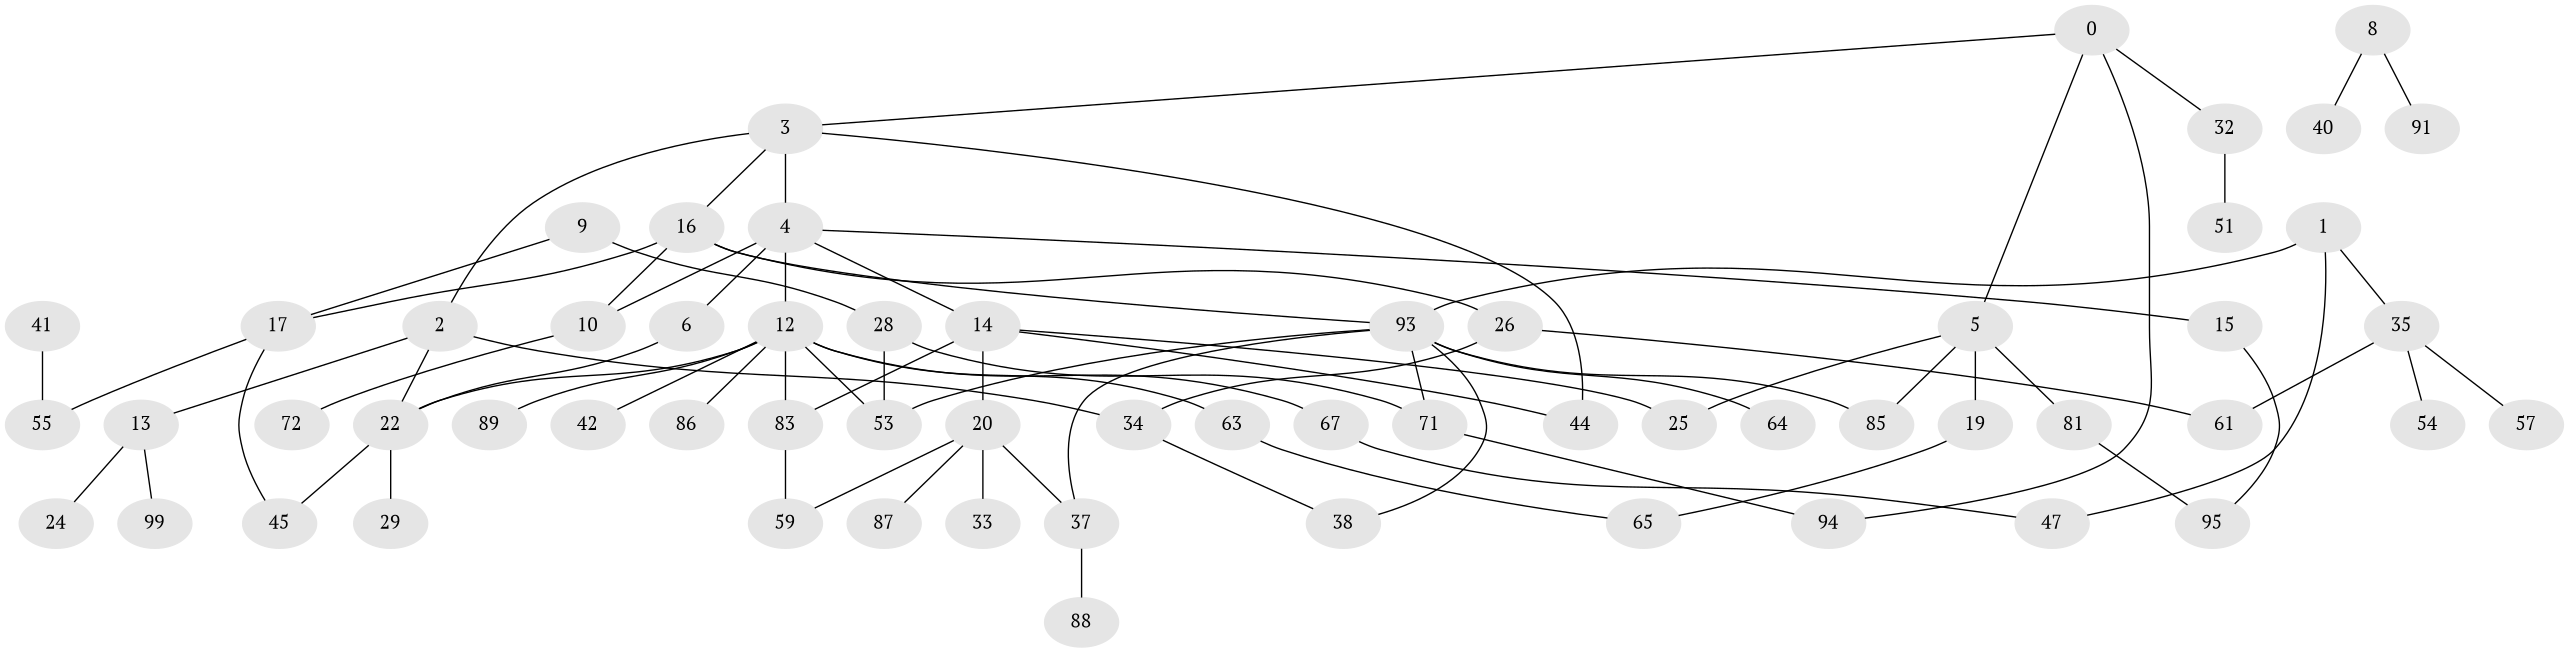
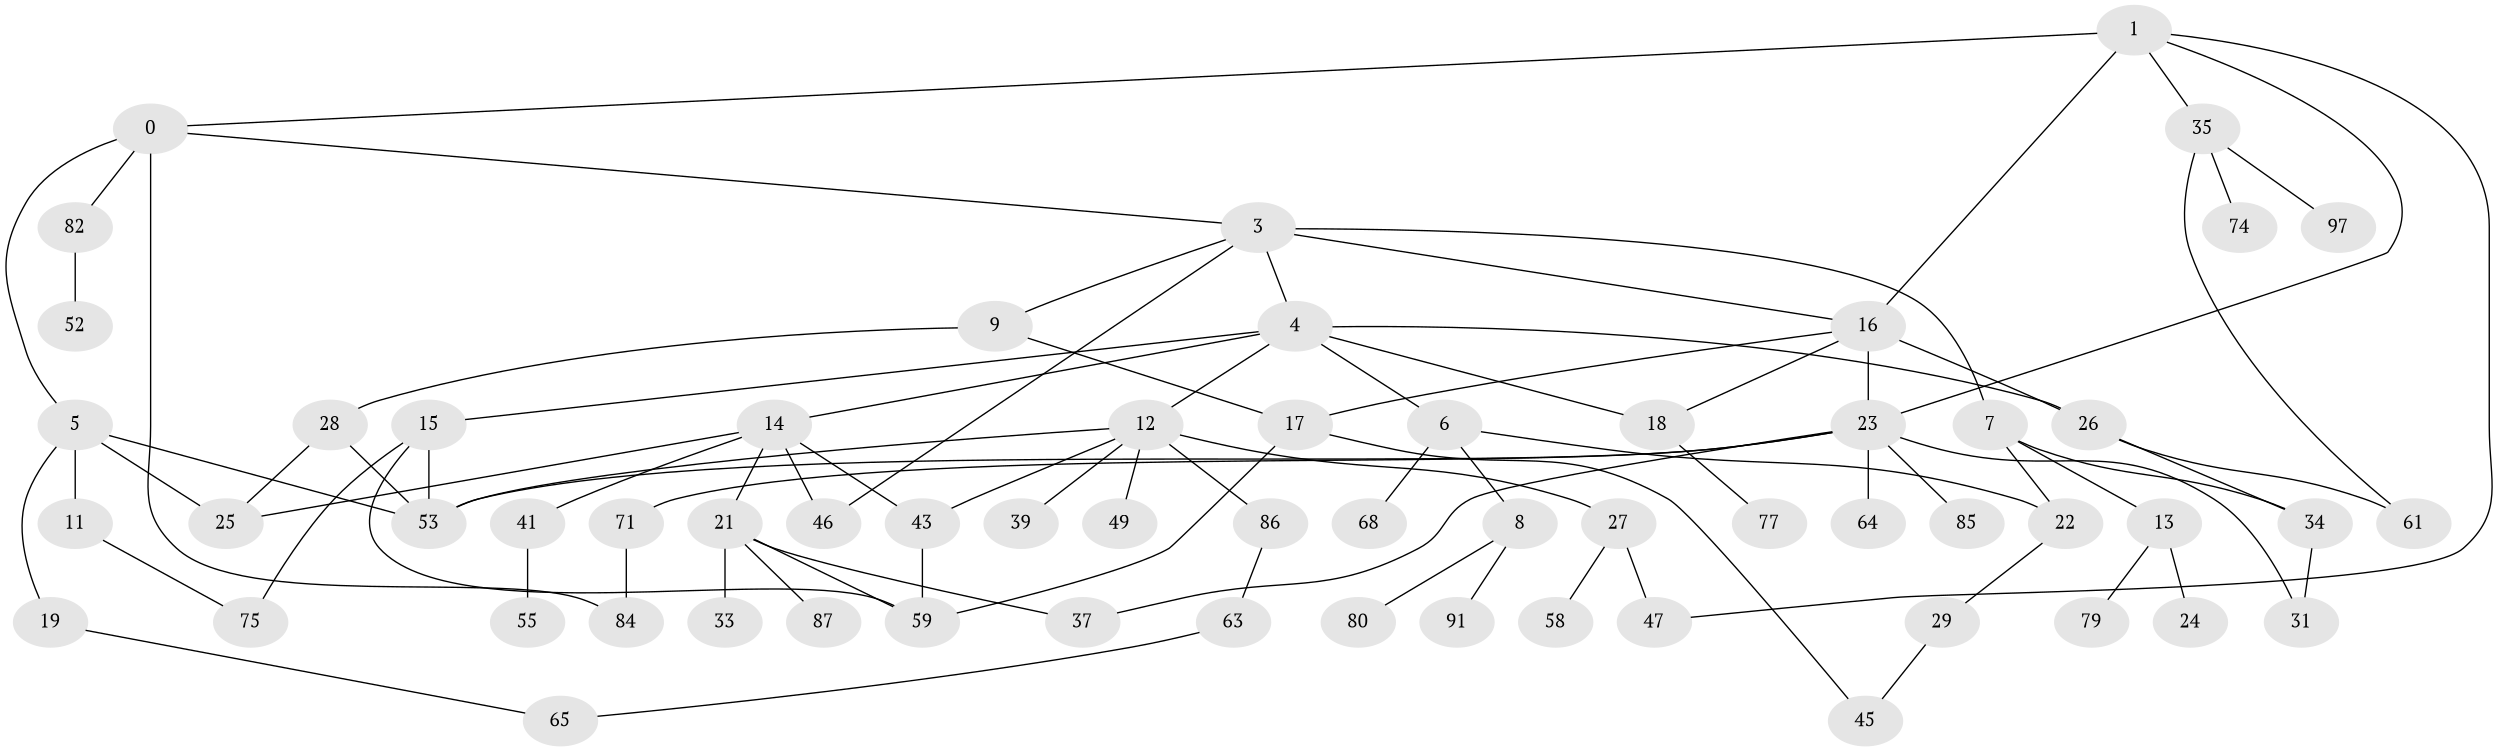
none -> (1142, 80)
(2225, 129) -> (75, 228)
(2324, 129) -> (1358, 622)
none -> (2001, 178)
(2225, 228) -> (75, 326)
none -> (1125, 274)
(440, 326) -> (1990, 425)
(588, 326) -> (1657, 425)
(1406, 326) -> (1868, 425)
none -> (1682, 340)
(158, 373) -> (1135, 563)
(1207, 375) -> (280, 473)
(588, 376) -> none
(1009, 376) -> (1252, 573)
(1922, 380) -> (252, 474)
(292, 425) -> (1770, 524)
(489, 425) -> (1021, 524)
(588, 425) -> (1120, 524)
(785, 425) -> (922, 524)
(983, 425) -> (725, 524)
(1331, 425) -> (1619, 524)
(1581, 425) -> (824, 524)
(2074, 425) -> (75, 524)
(2428, 425) -> (2240, 228)
(2526, 425) -> (2339, 228)
none -> (686, 457)
(335, 474) -> (1904, 672)
none -> (429, 474)
none -> (1482, 474)
(155, 524) -> (2092, 622)
(1343, 524) -> (2301, 622)
none -> (1369, 524)
(1829, 524) -> (626, 622)
(2213, 524) -> (251, 622)
none -> (592, 592)
(1082, 622) -> none
none -> (1556, 622)
